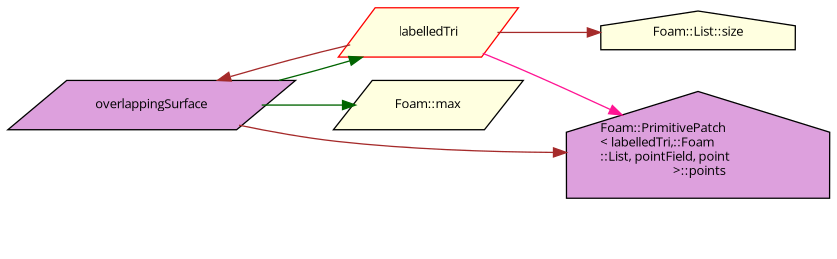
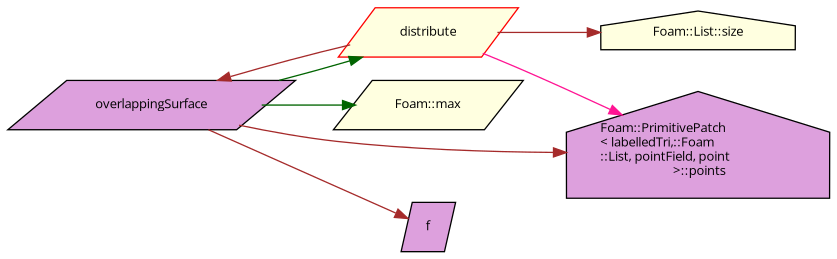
(428, 32) -> (428, 32)
none -> (428, 227)
